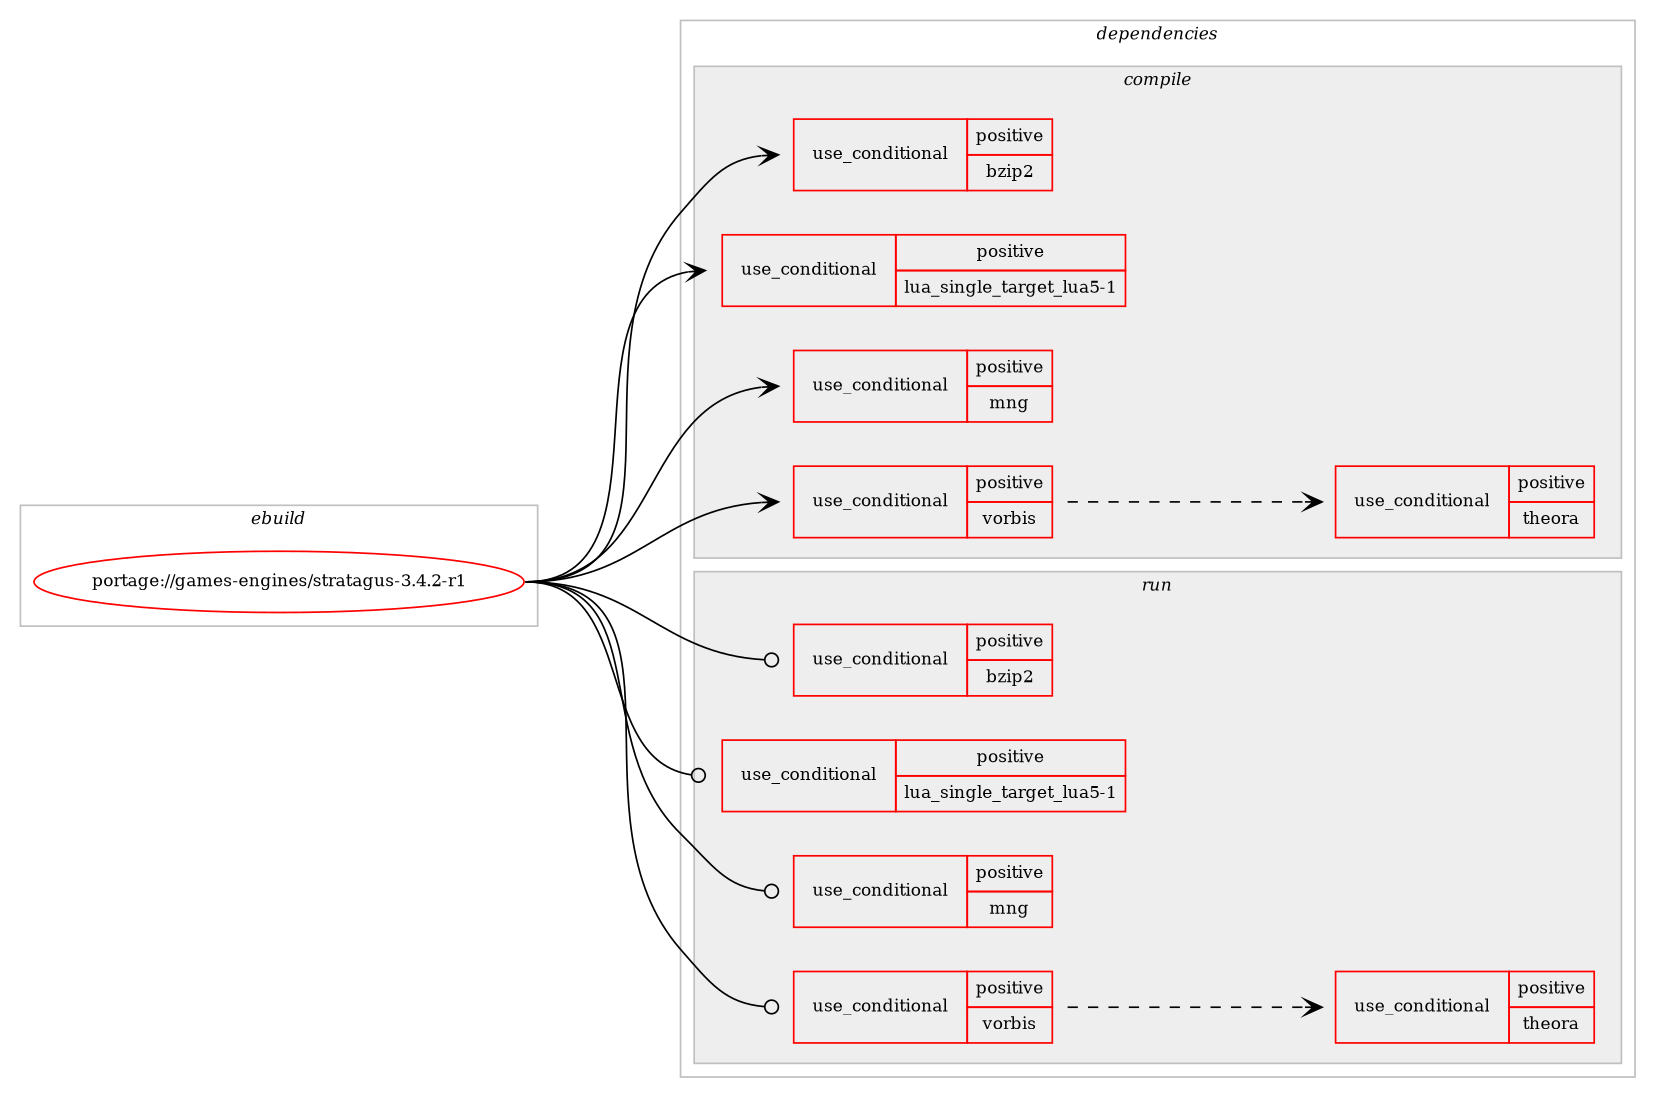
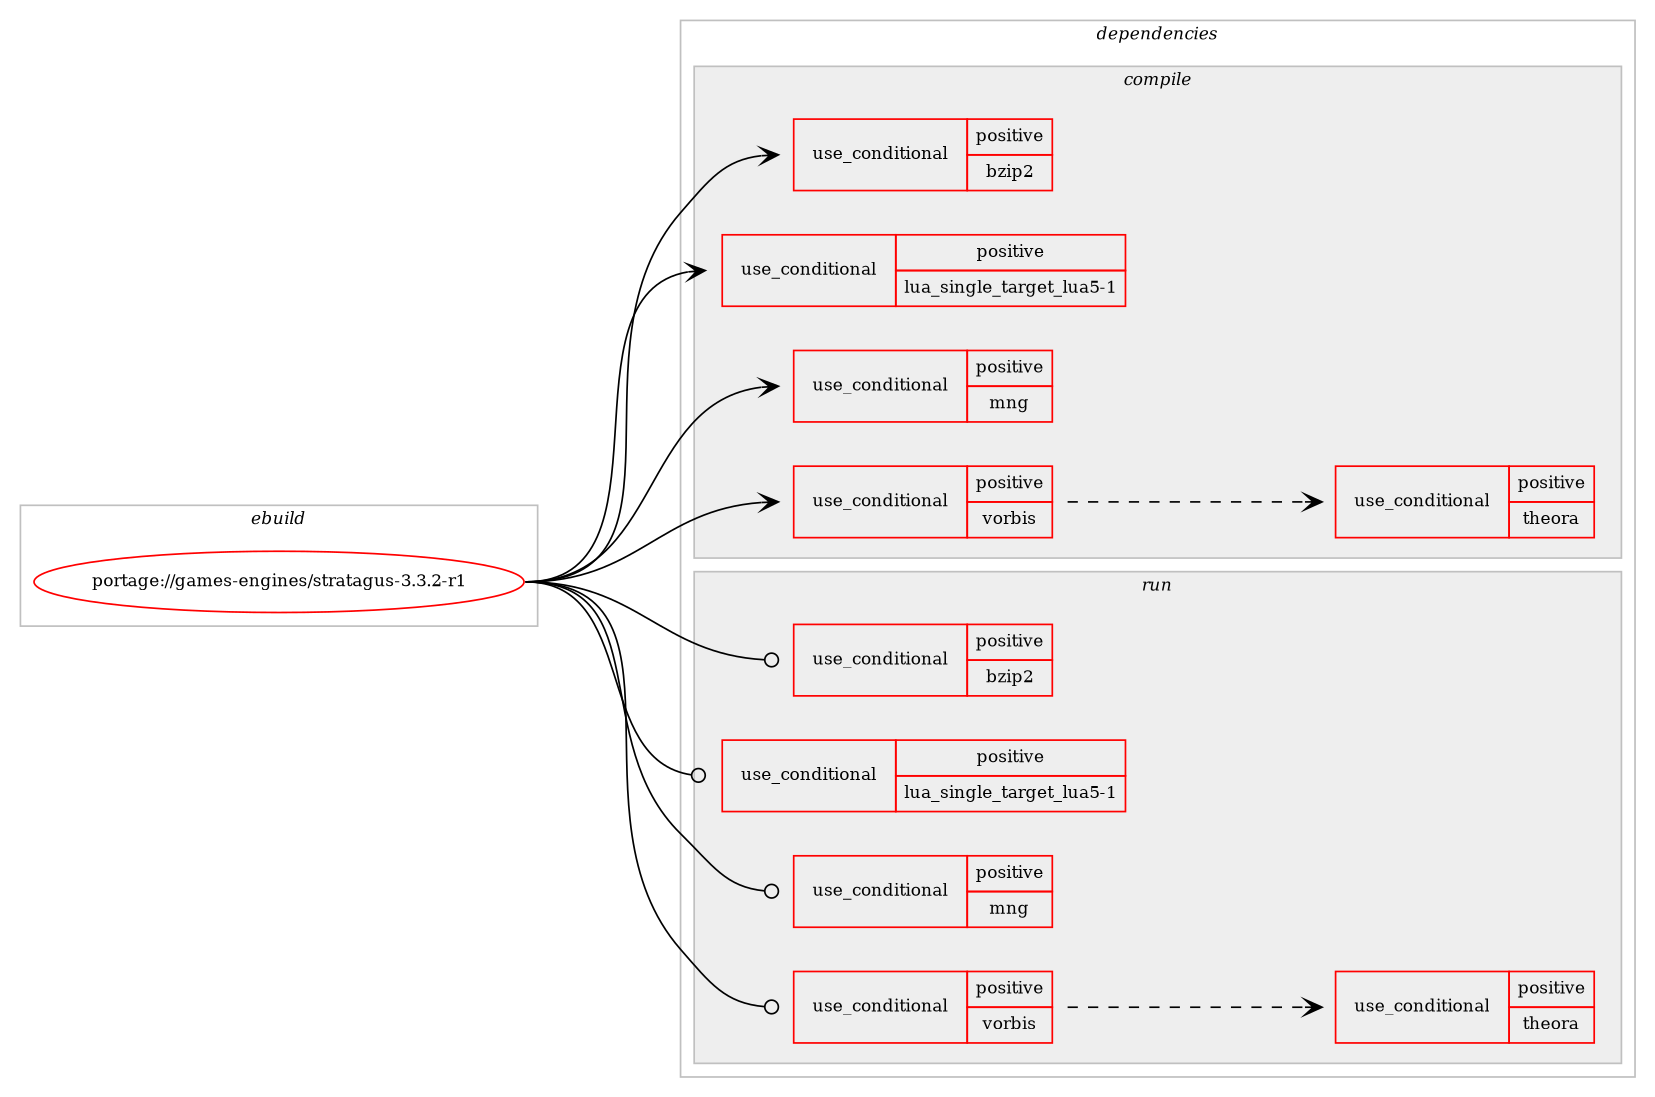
(279, 582) -> (279, 582)
